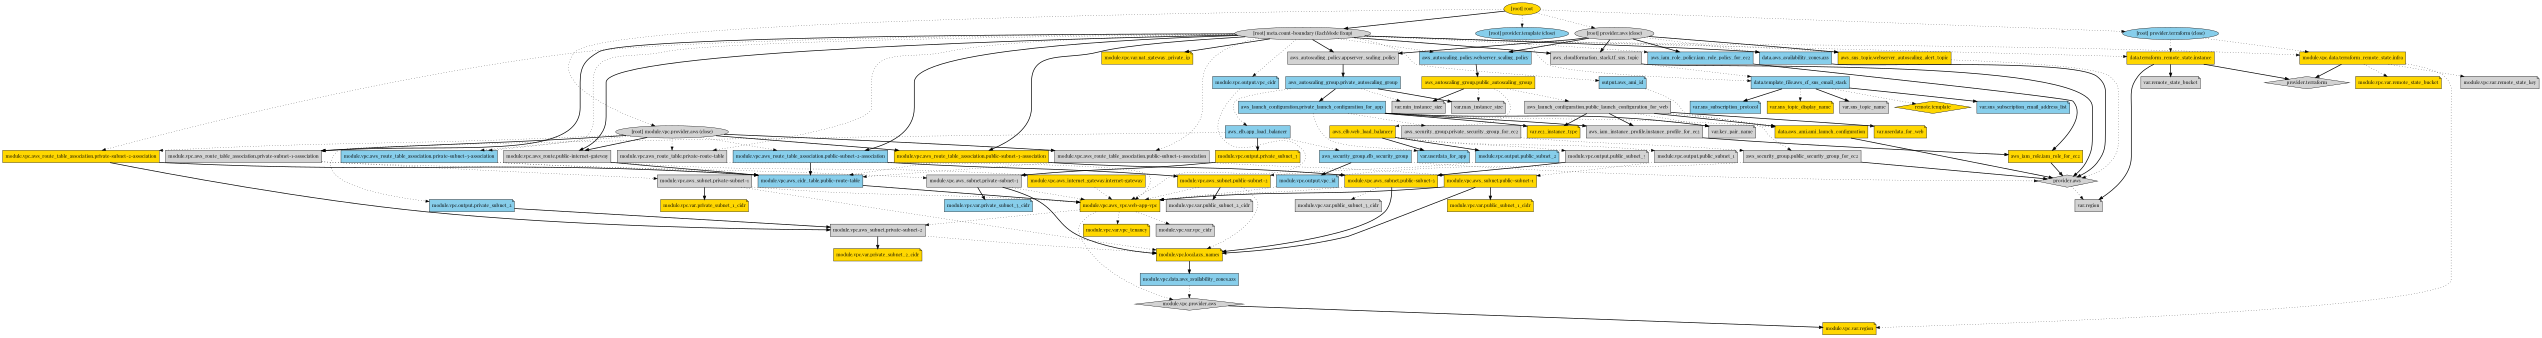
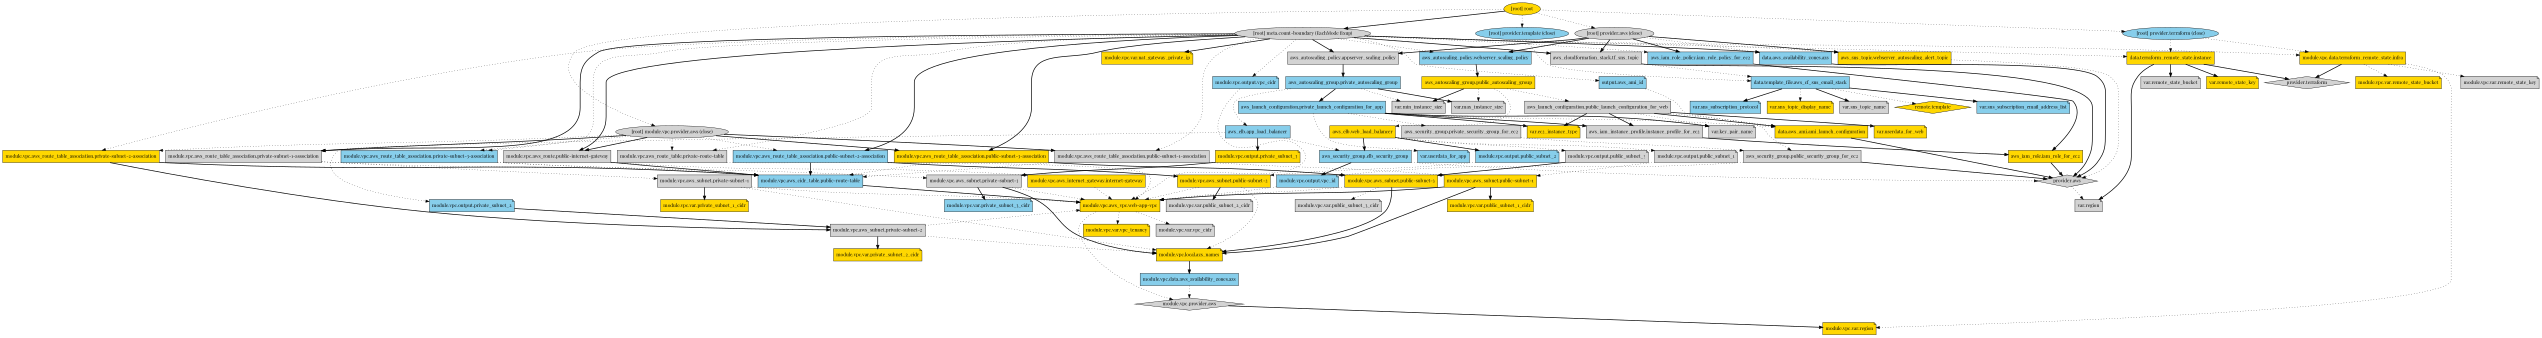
none -> (2232, 83)
(1401, 144) -> (1364, 143)
(1004, 217) -> (1001, 218)
